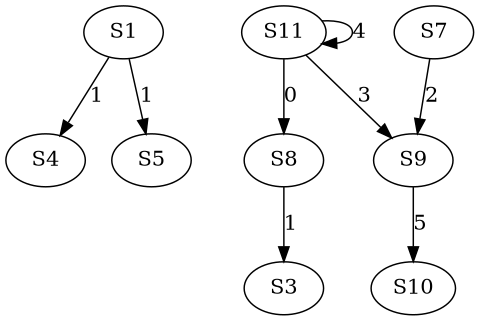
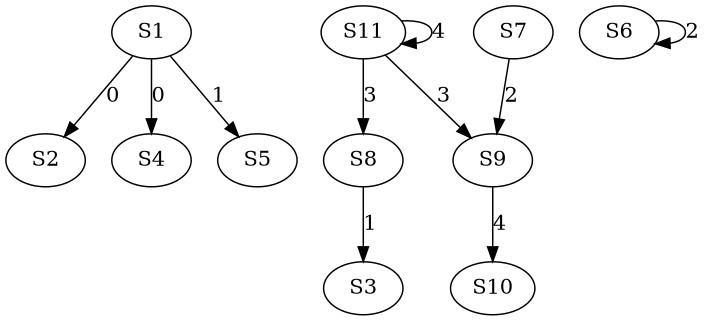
none -> (619, 32)
(97, 96) -> (159, 96)
(291, 96) -> (371, 96)
none -> (46, 160)
(421, 224) -> (500, 224)
